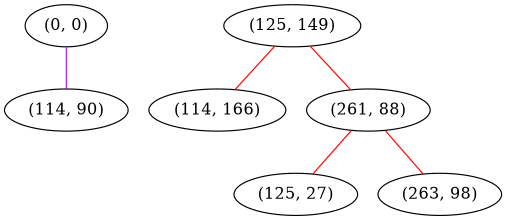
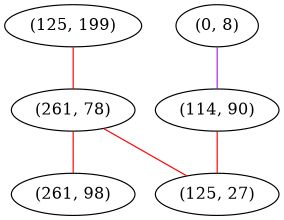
(66, 26) -> (217, 26)
(292, 26) -> (73, 26)
(217, 110) -> none
(368, 110) -> (73, 110)
none -> (217, 152)
(440, 194) -> (73, 194)
